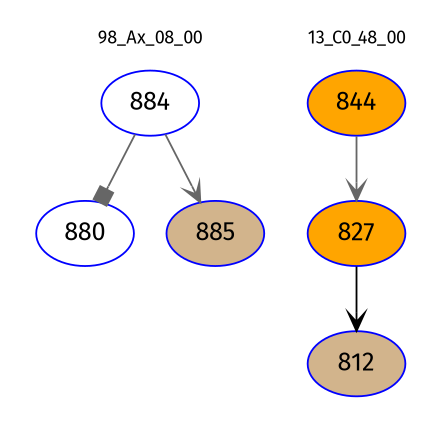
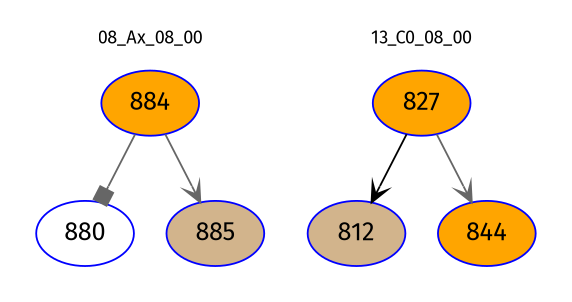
(150, 39) -> (150, 39)
(357, 39) -> (422, 39)
(150, 103) -> (150, 103)
(357, 159) -> (450, 160)
